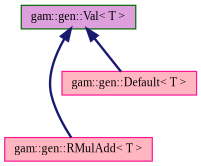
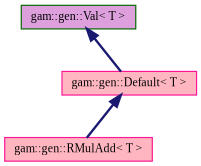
(50, 89) -> (100, 121)
